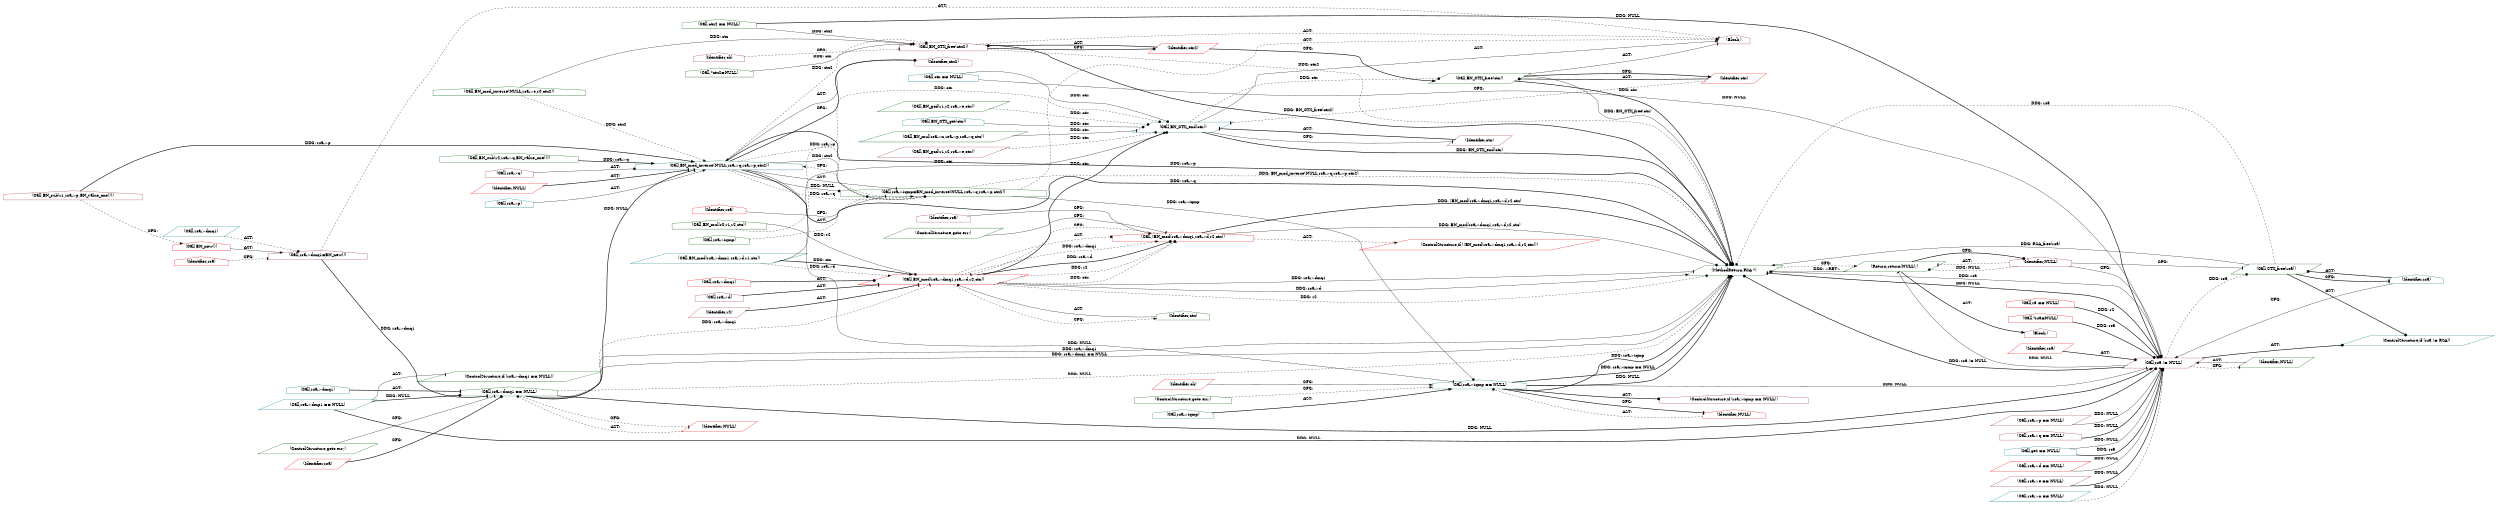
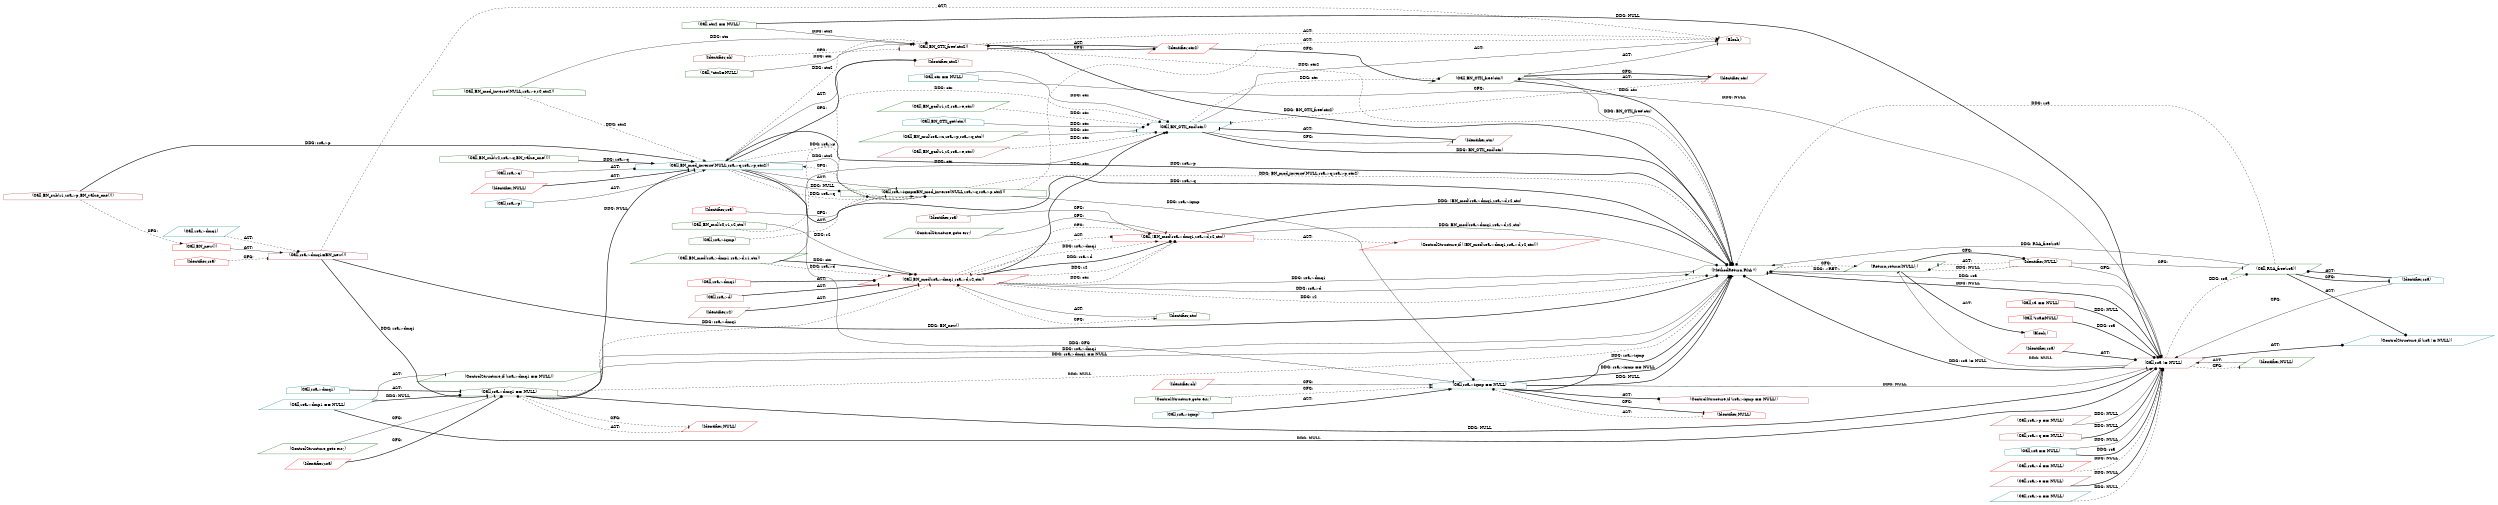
(719, 258) -> (719, 258)
(2276, 269) -> (2276, 269)
(2106, 310) -> (2106, 310)
none -> (1023, 328)
(2417, 341) -> (2417, 341)
(1079, 343) -> (1079, 343)
(2137, 442) -> (2137, 442)
(2041, 451) -> (2041, 451)
